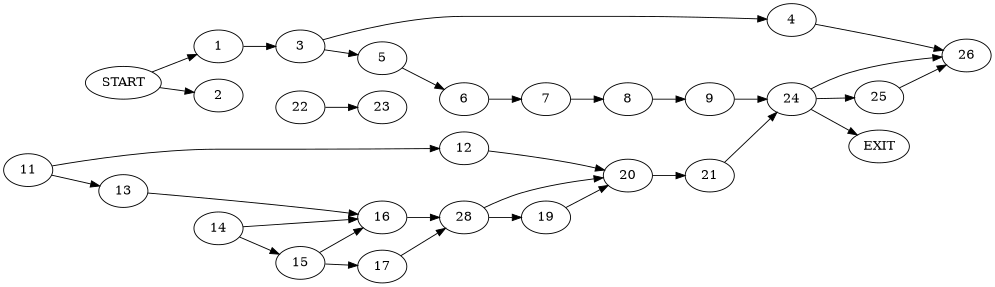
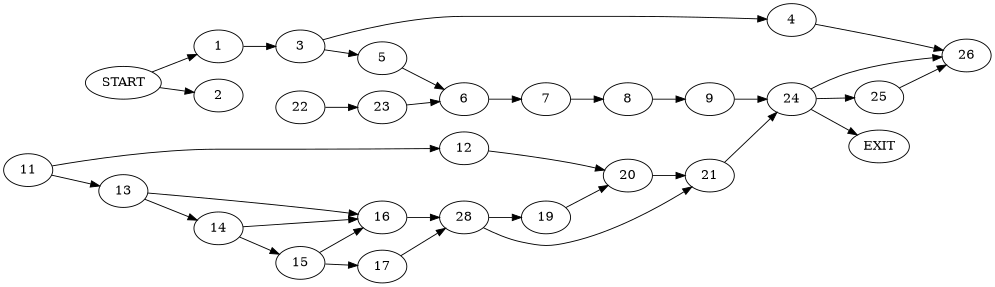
none -> (419, 104)
(538, 189) -> (587, 238)
none -> (167, 208)
